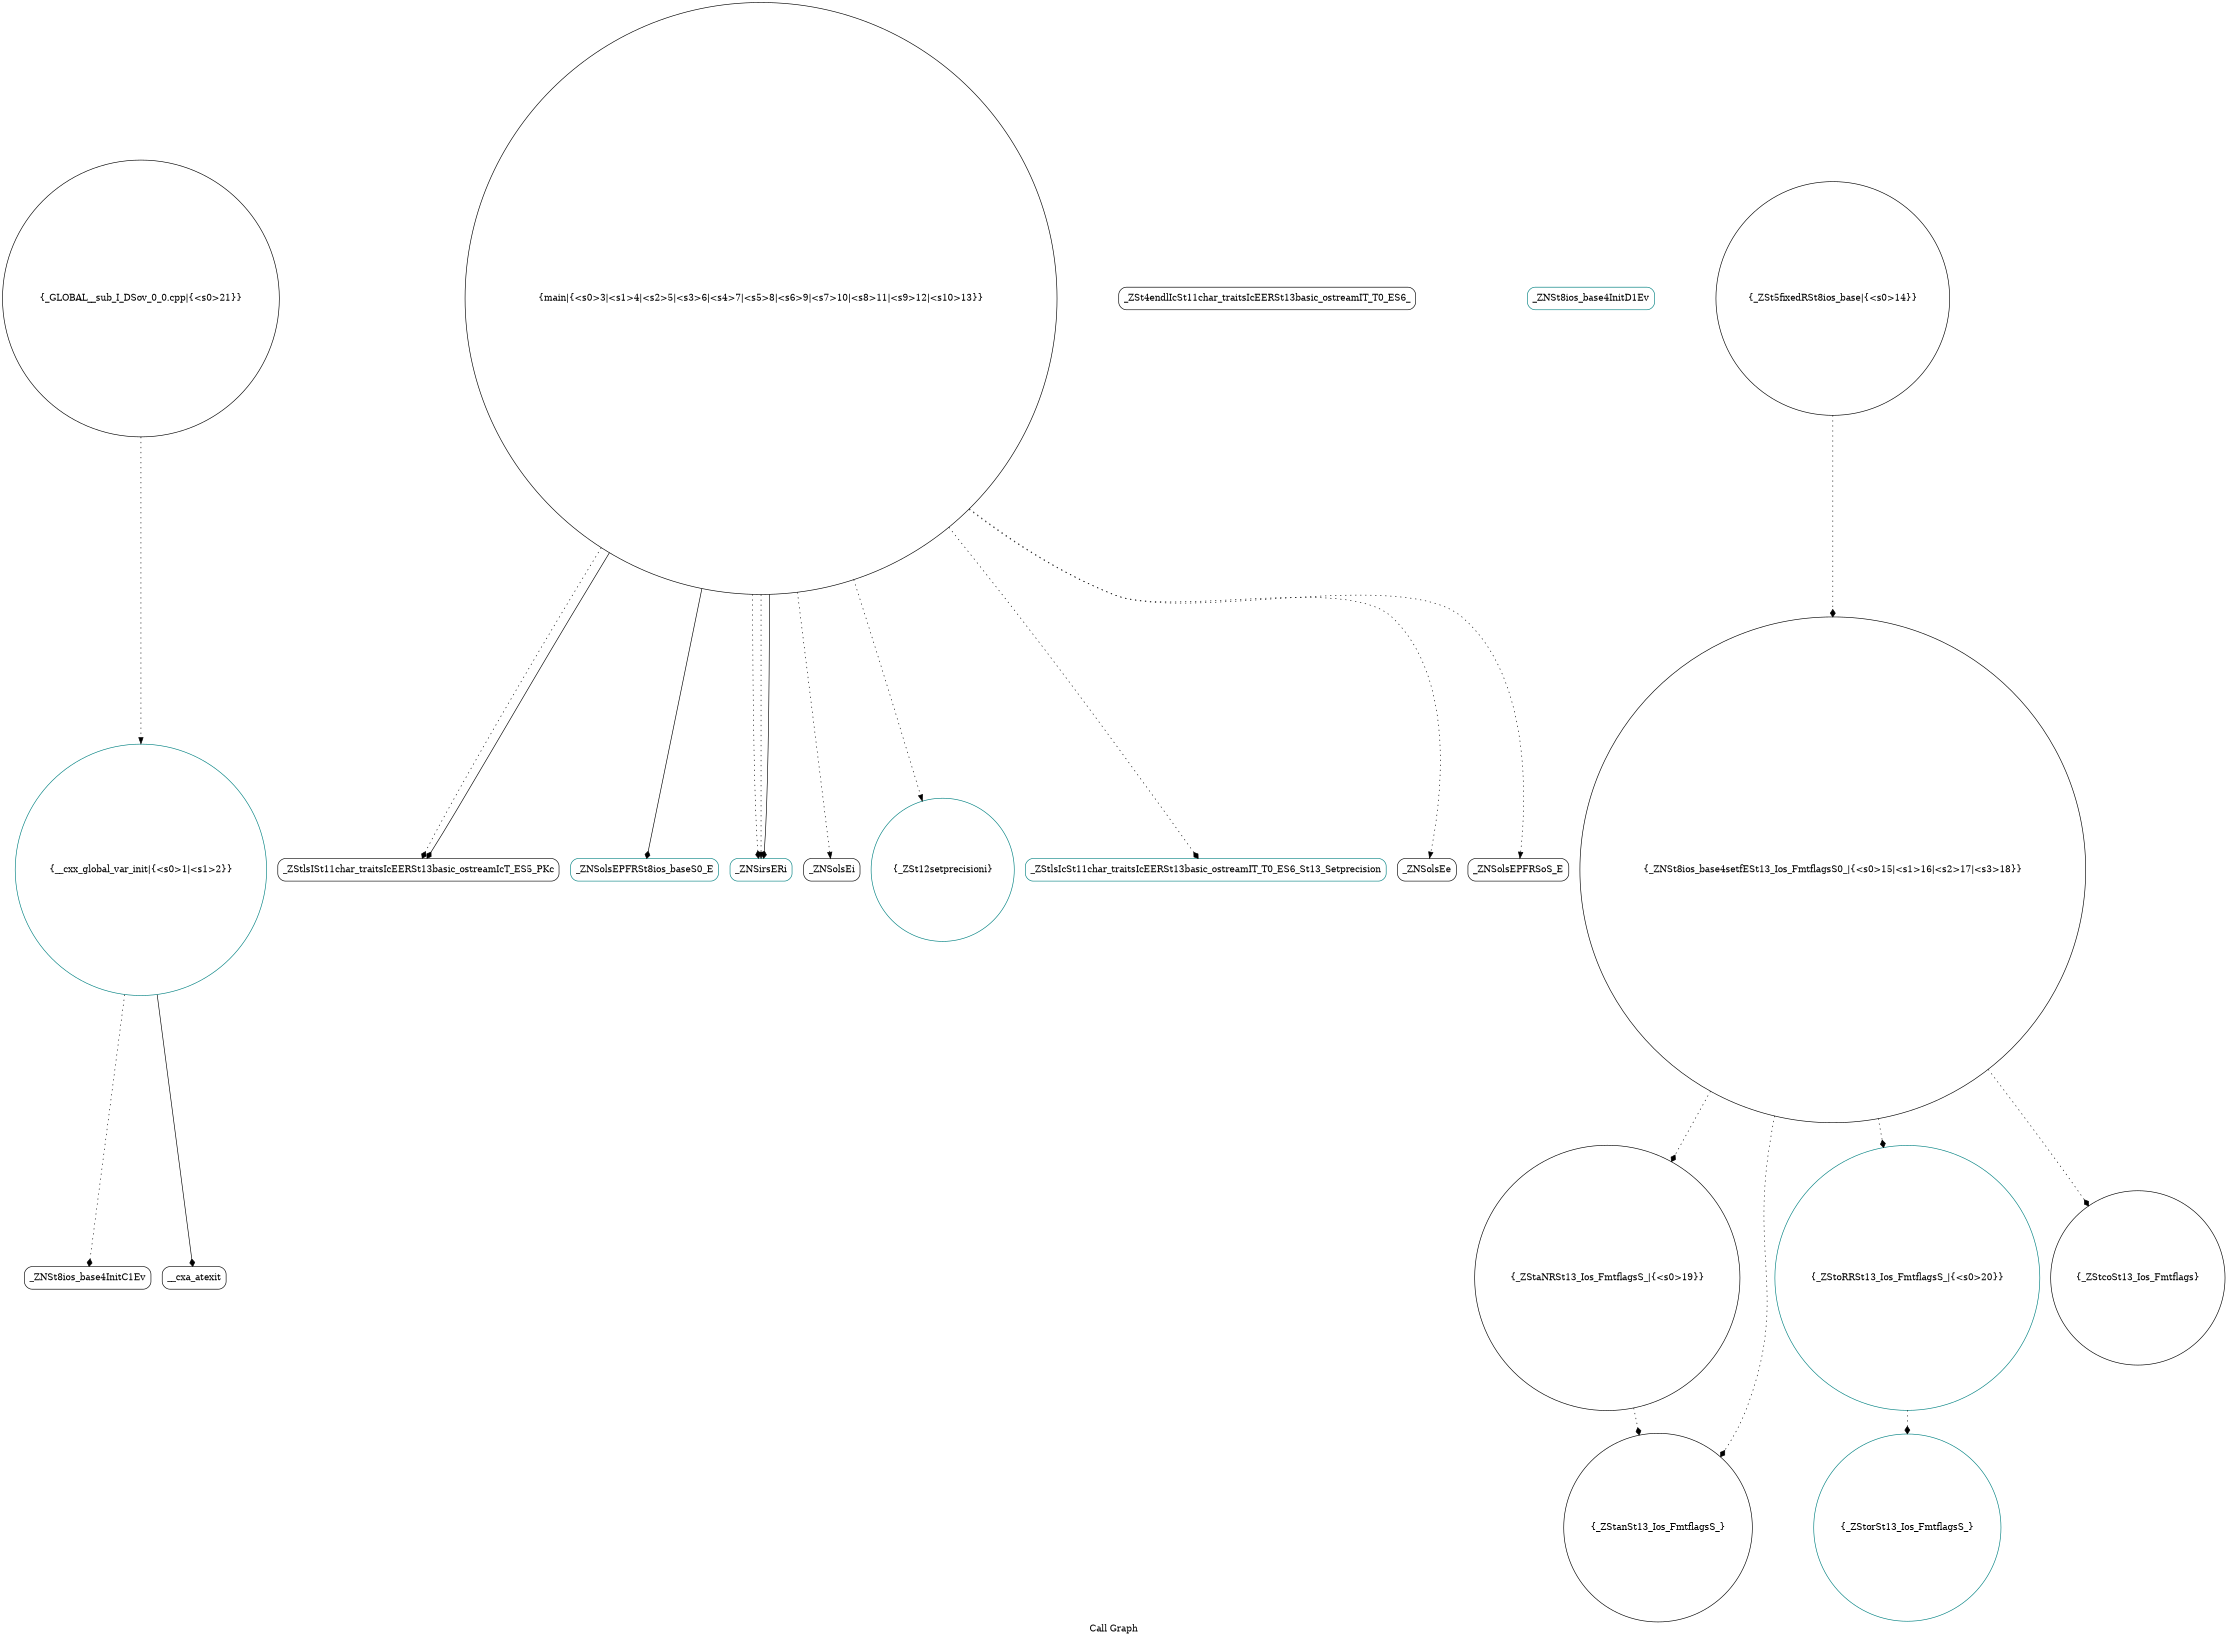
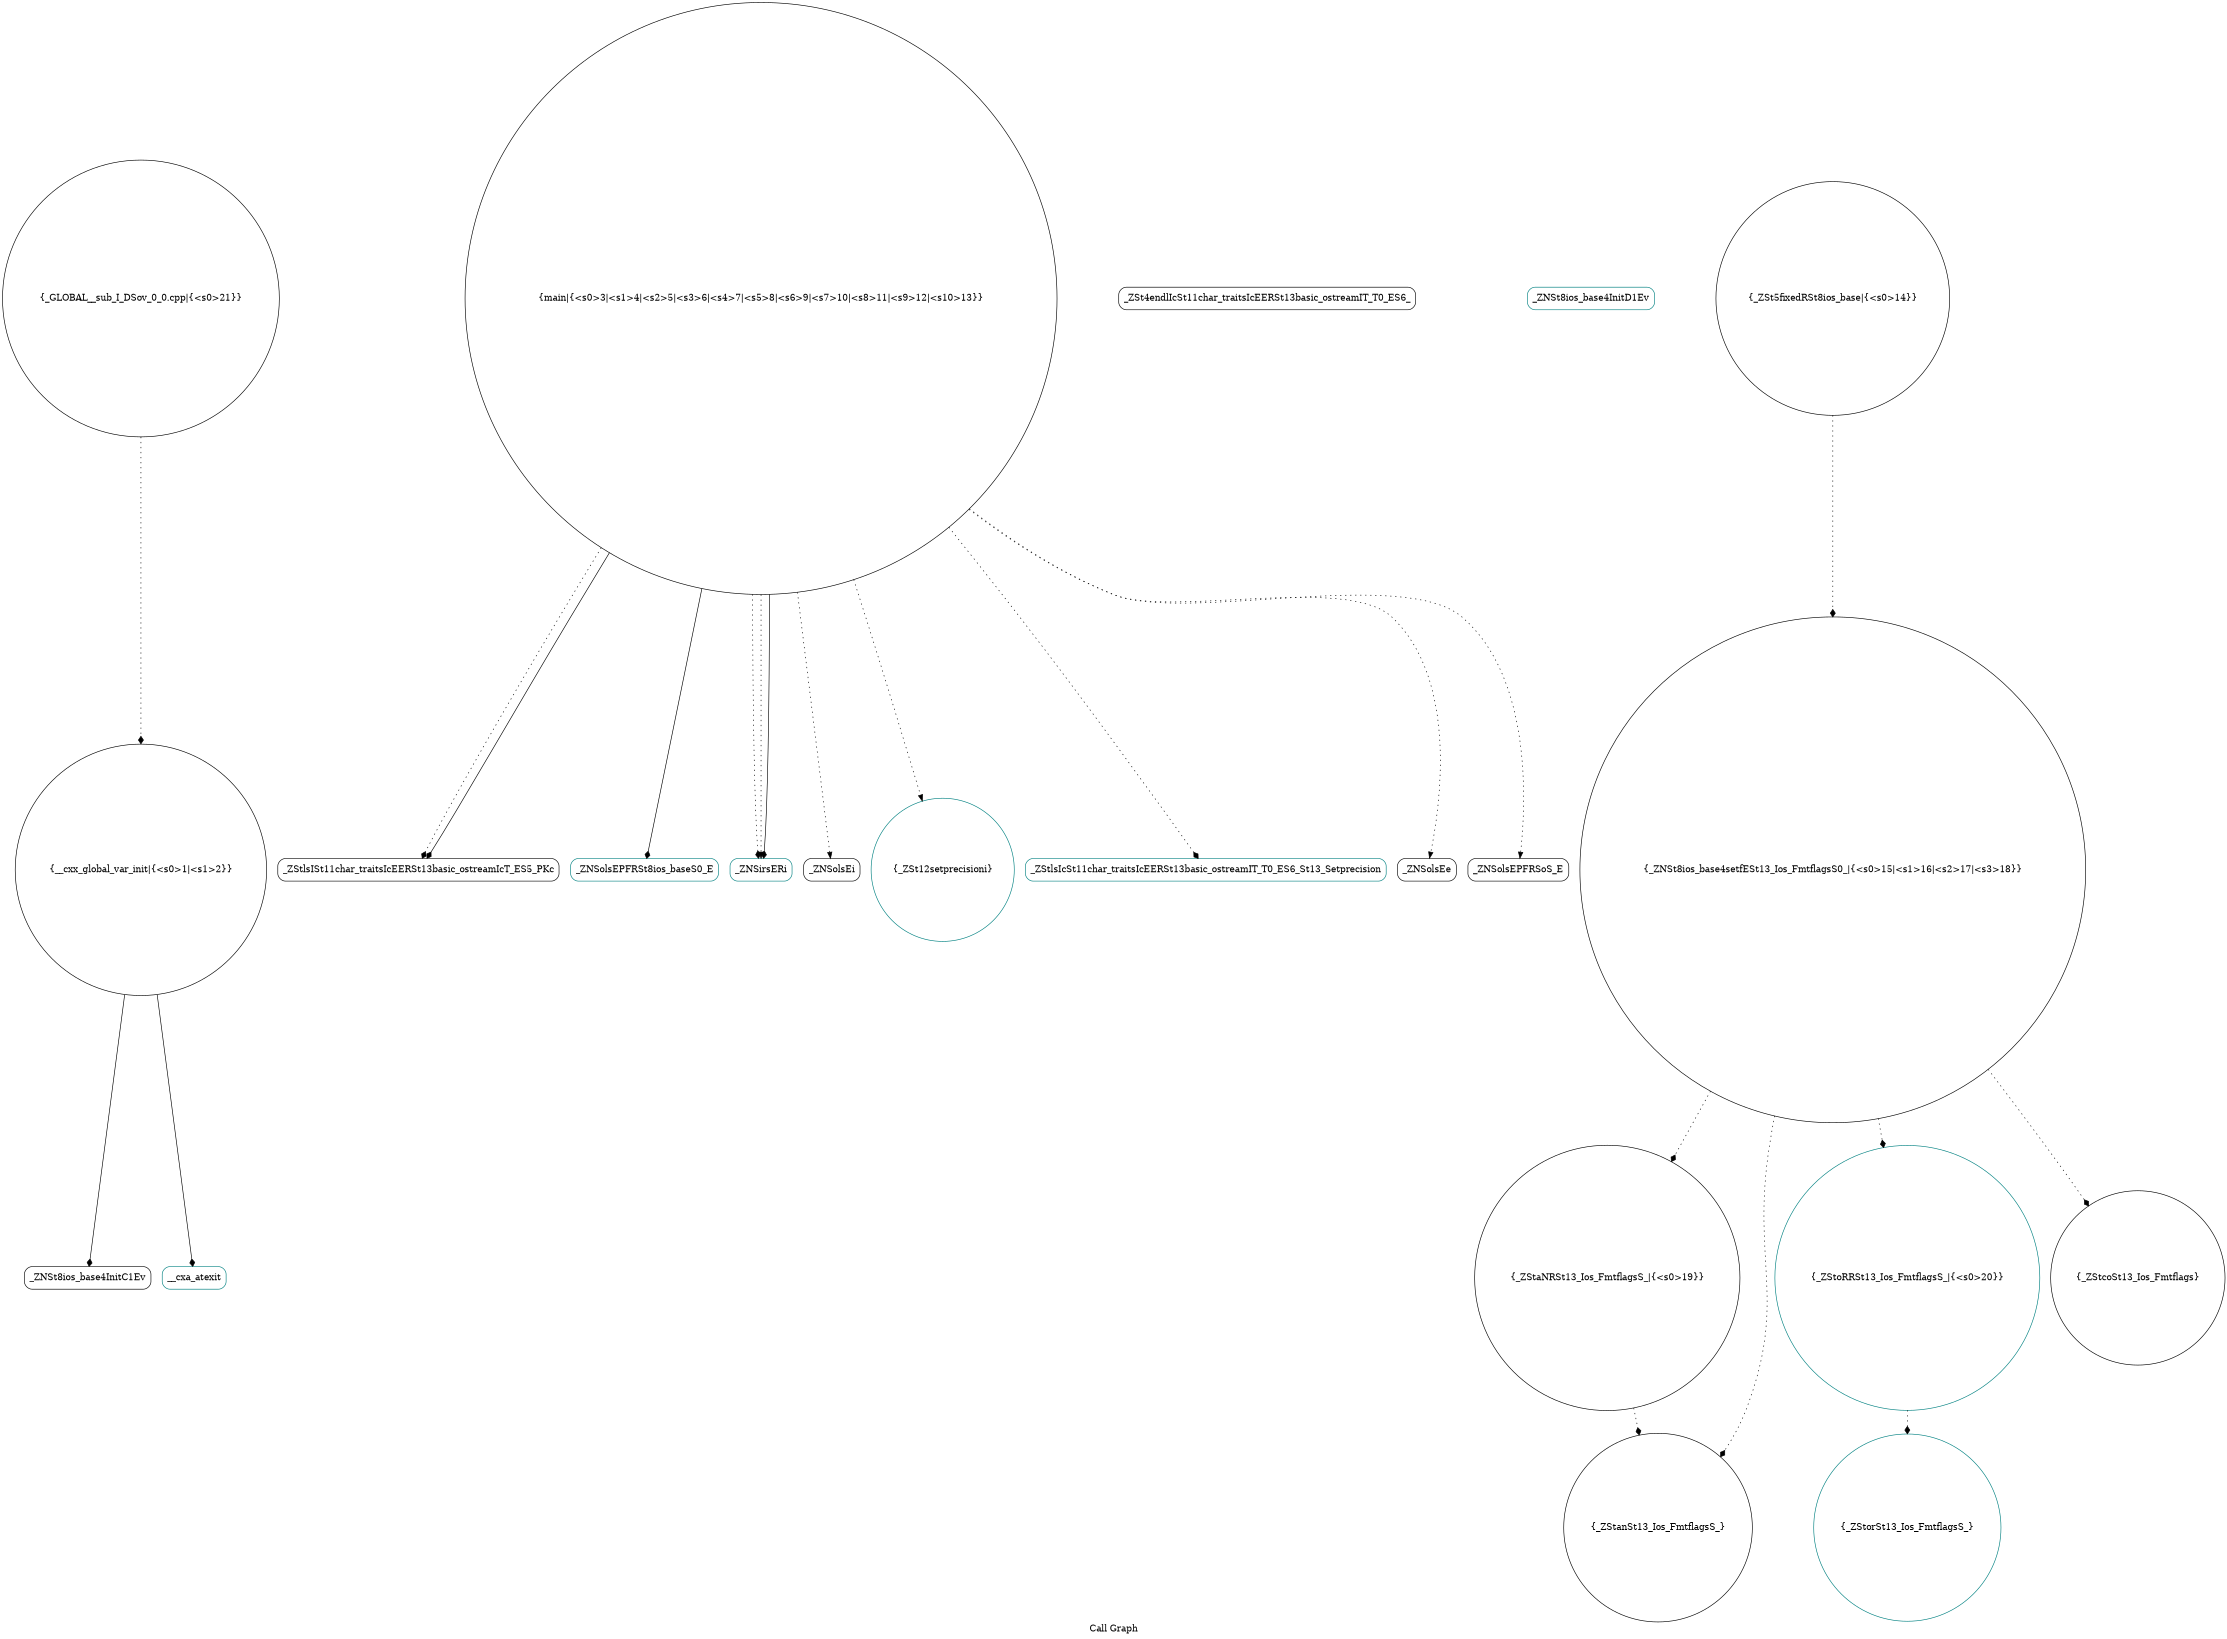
(141, 587) -> (141, 587)
(141, 870) -> (141, 870)
(107, 1127) -> (107, 1127)
(194, 1278) -> (194, 1278)
